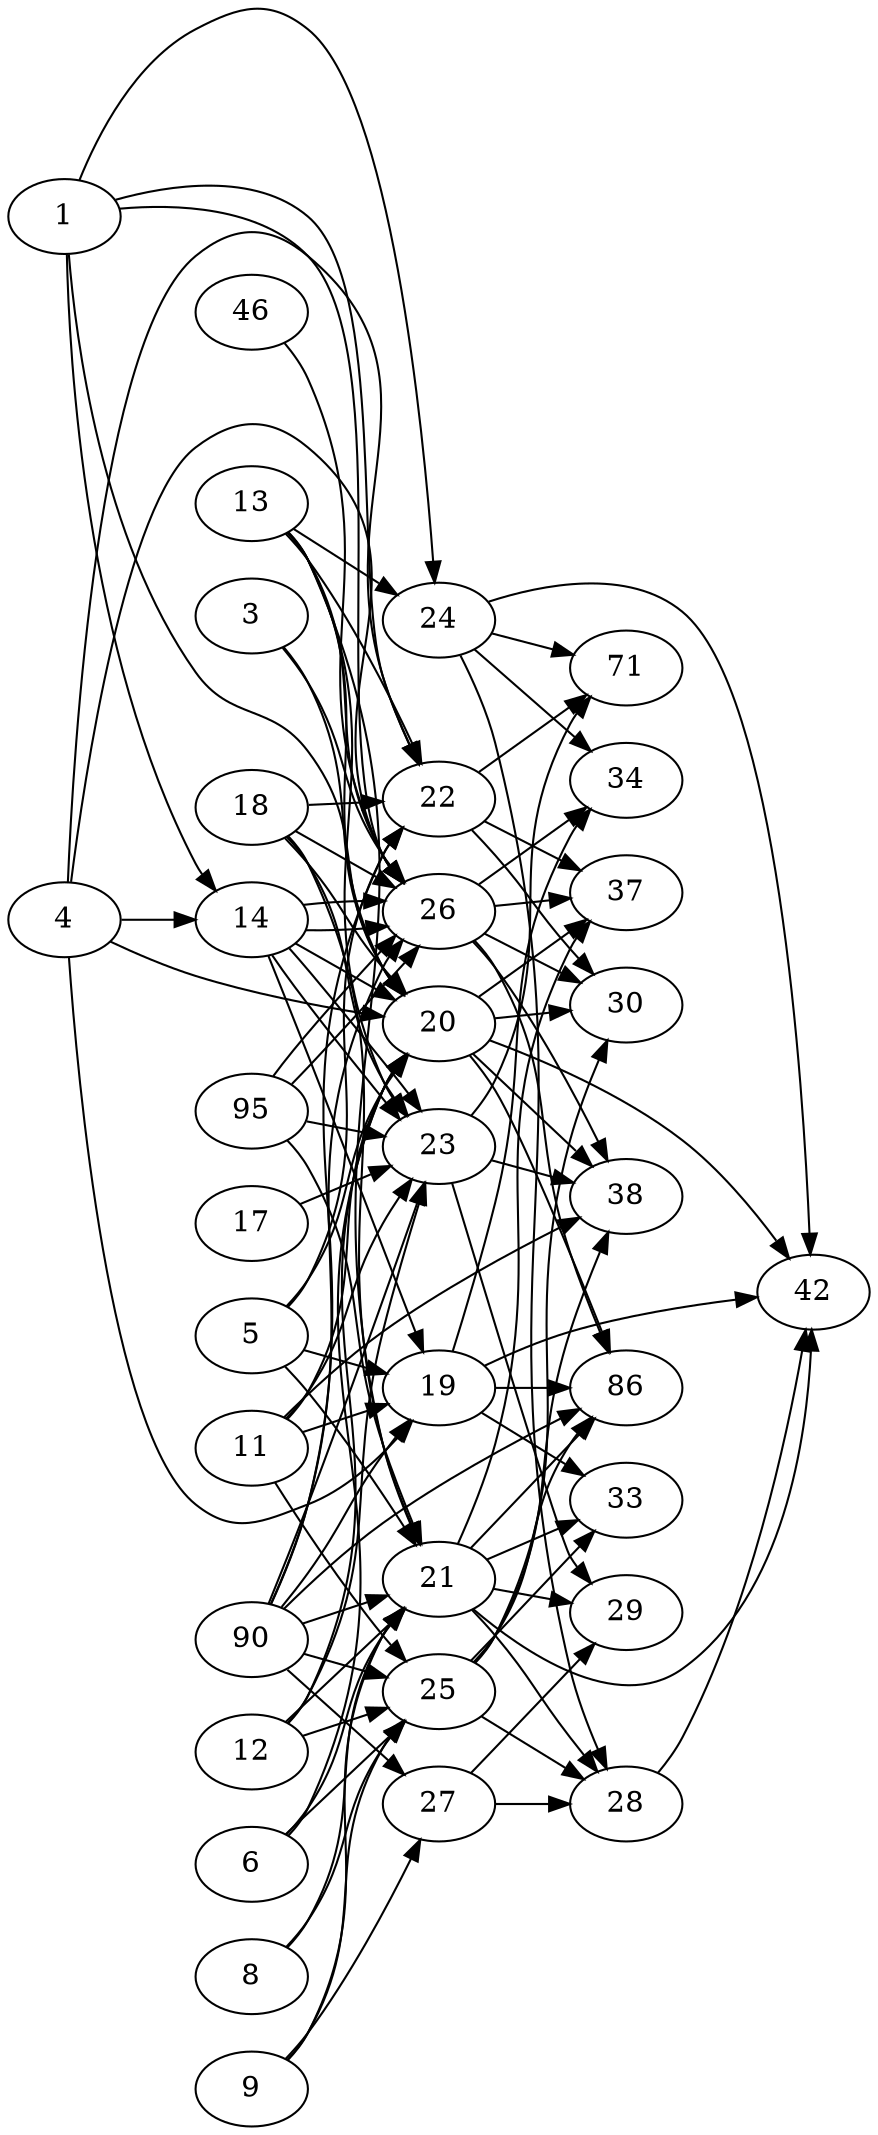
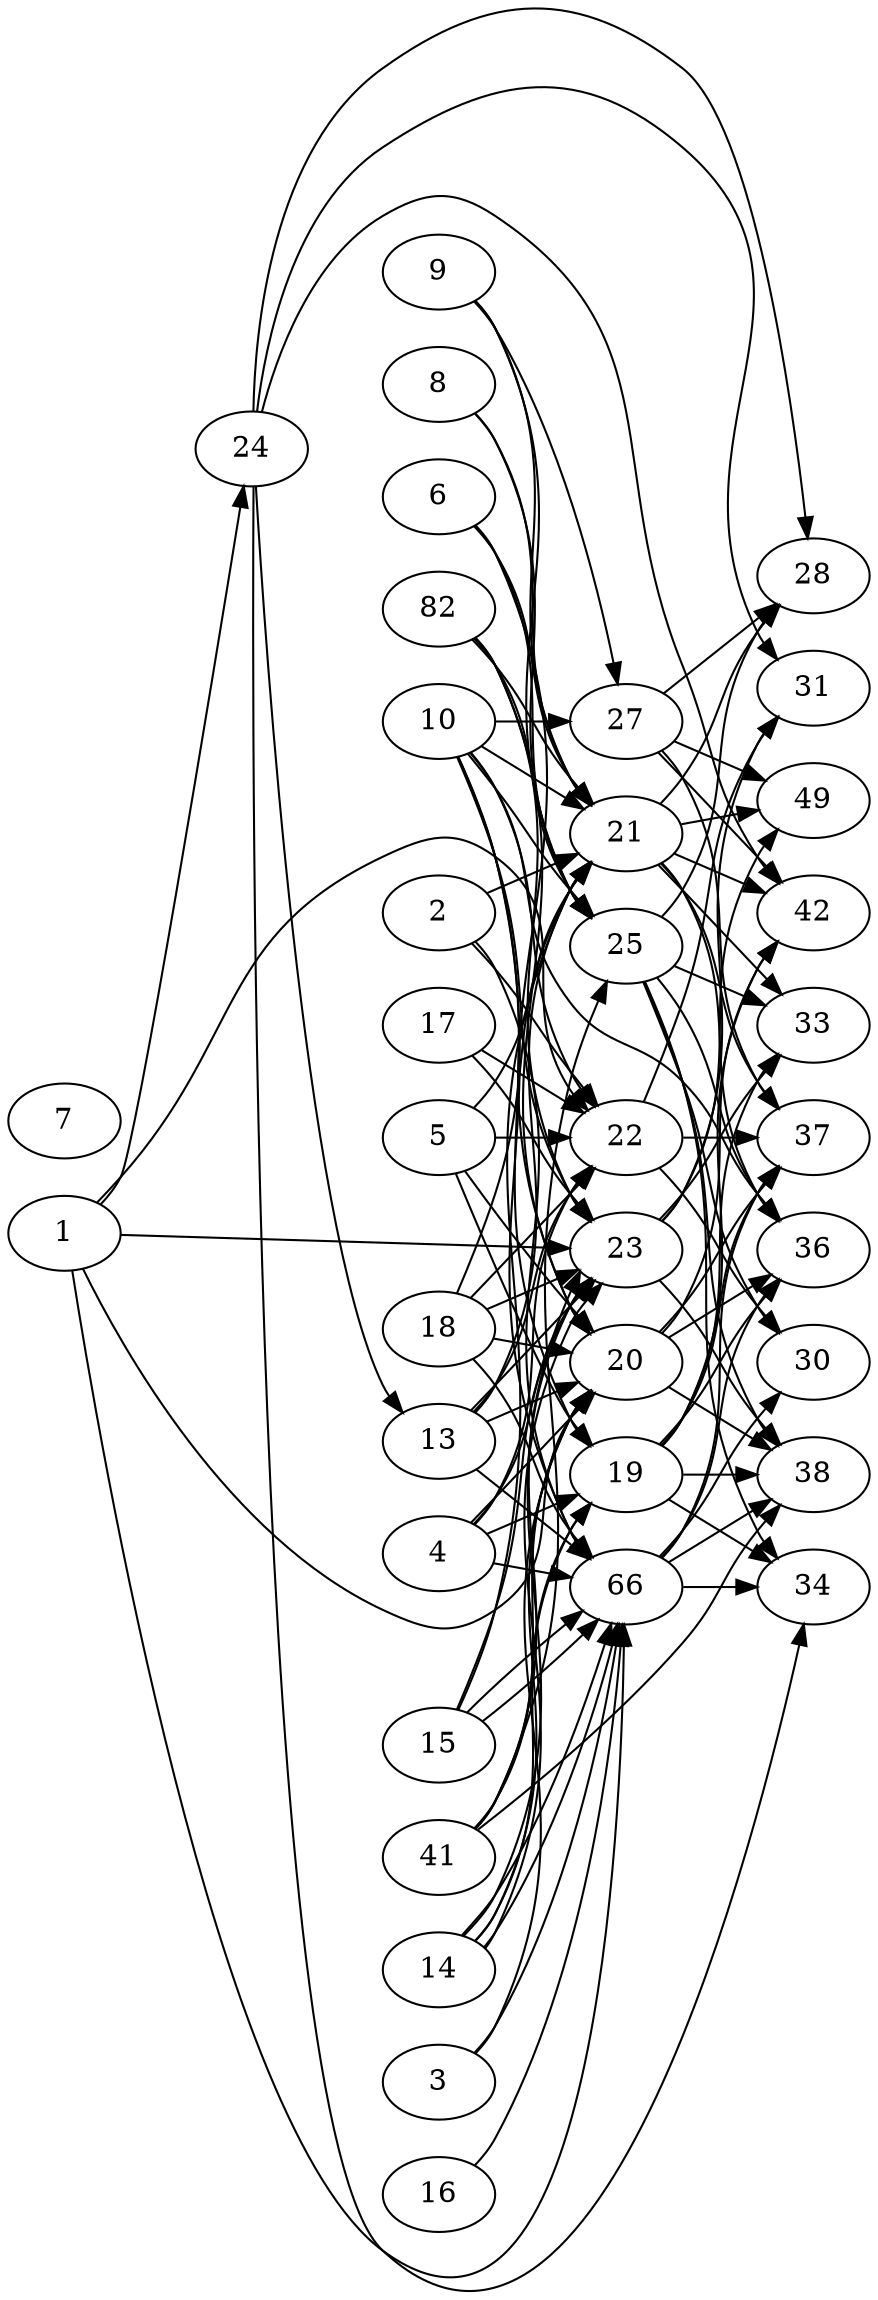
(252, 312) -> (439, 2194)
(330, 552) -> (295, 946)
(107, 604) -> (324, 1241)
(626, 668) -> (813, 688)
(439, 911) -> (626, 1587)
none -> (439, 913)
none -> (719, 919)
(148, 920) -> (530, 1412)
(522, 1016) -> none
none -> (524, 1076)
(252, 1111) -> (439, 1745)
none -> (64, 1121)
none -> (715, 1147)
none -> (706, 1262)
none -> (718, 1317)
(626, 1388) -> (813, 1250)
(252, 1448) -> (439, 1857)
none -> (710, 1475)
(753, 1558) -> (713, 810)
(626, 1613) -> (813, 800)
(252, 1640) -> (439, 721)
(252, 1752) -> (439, 609)
